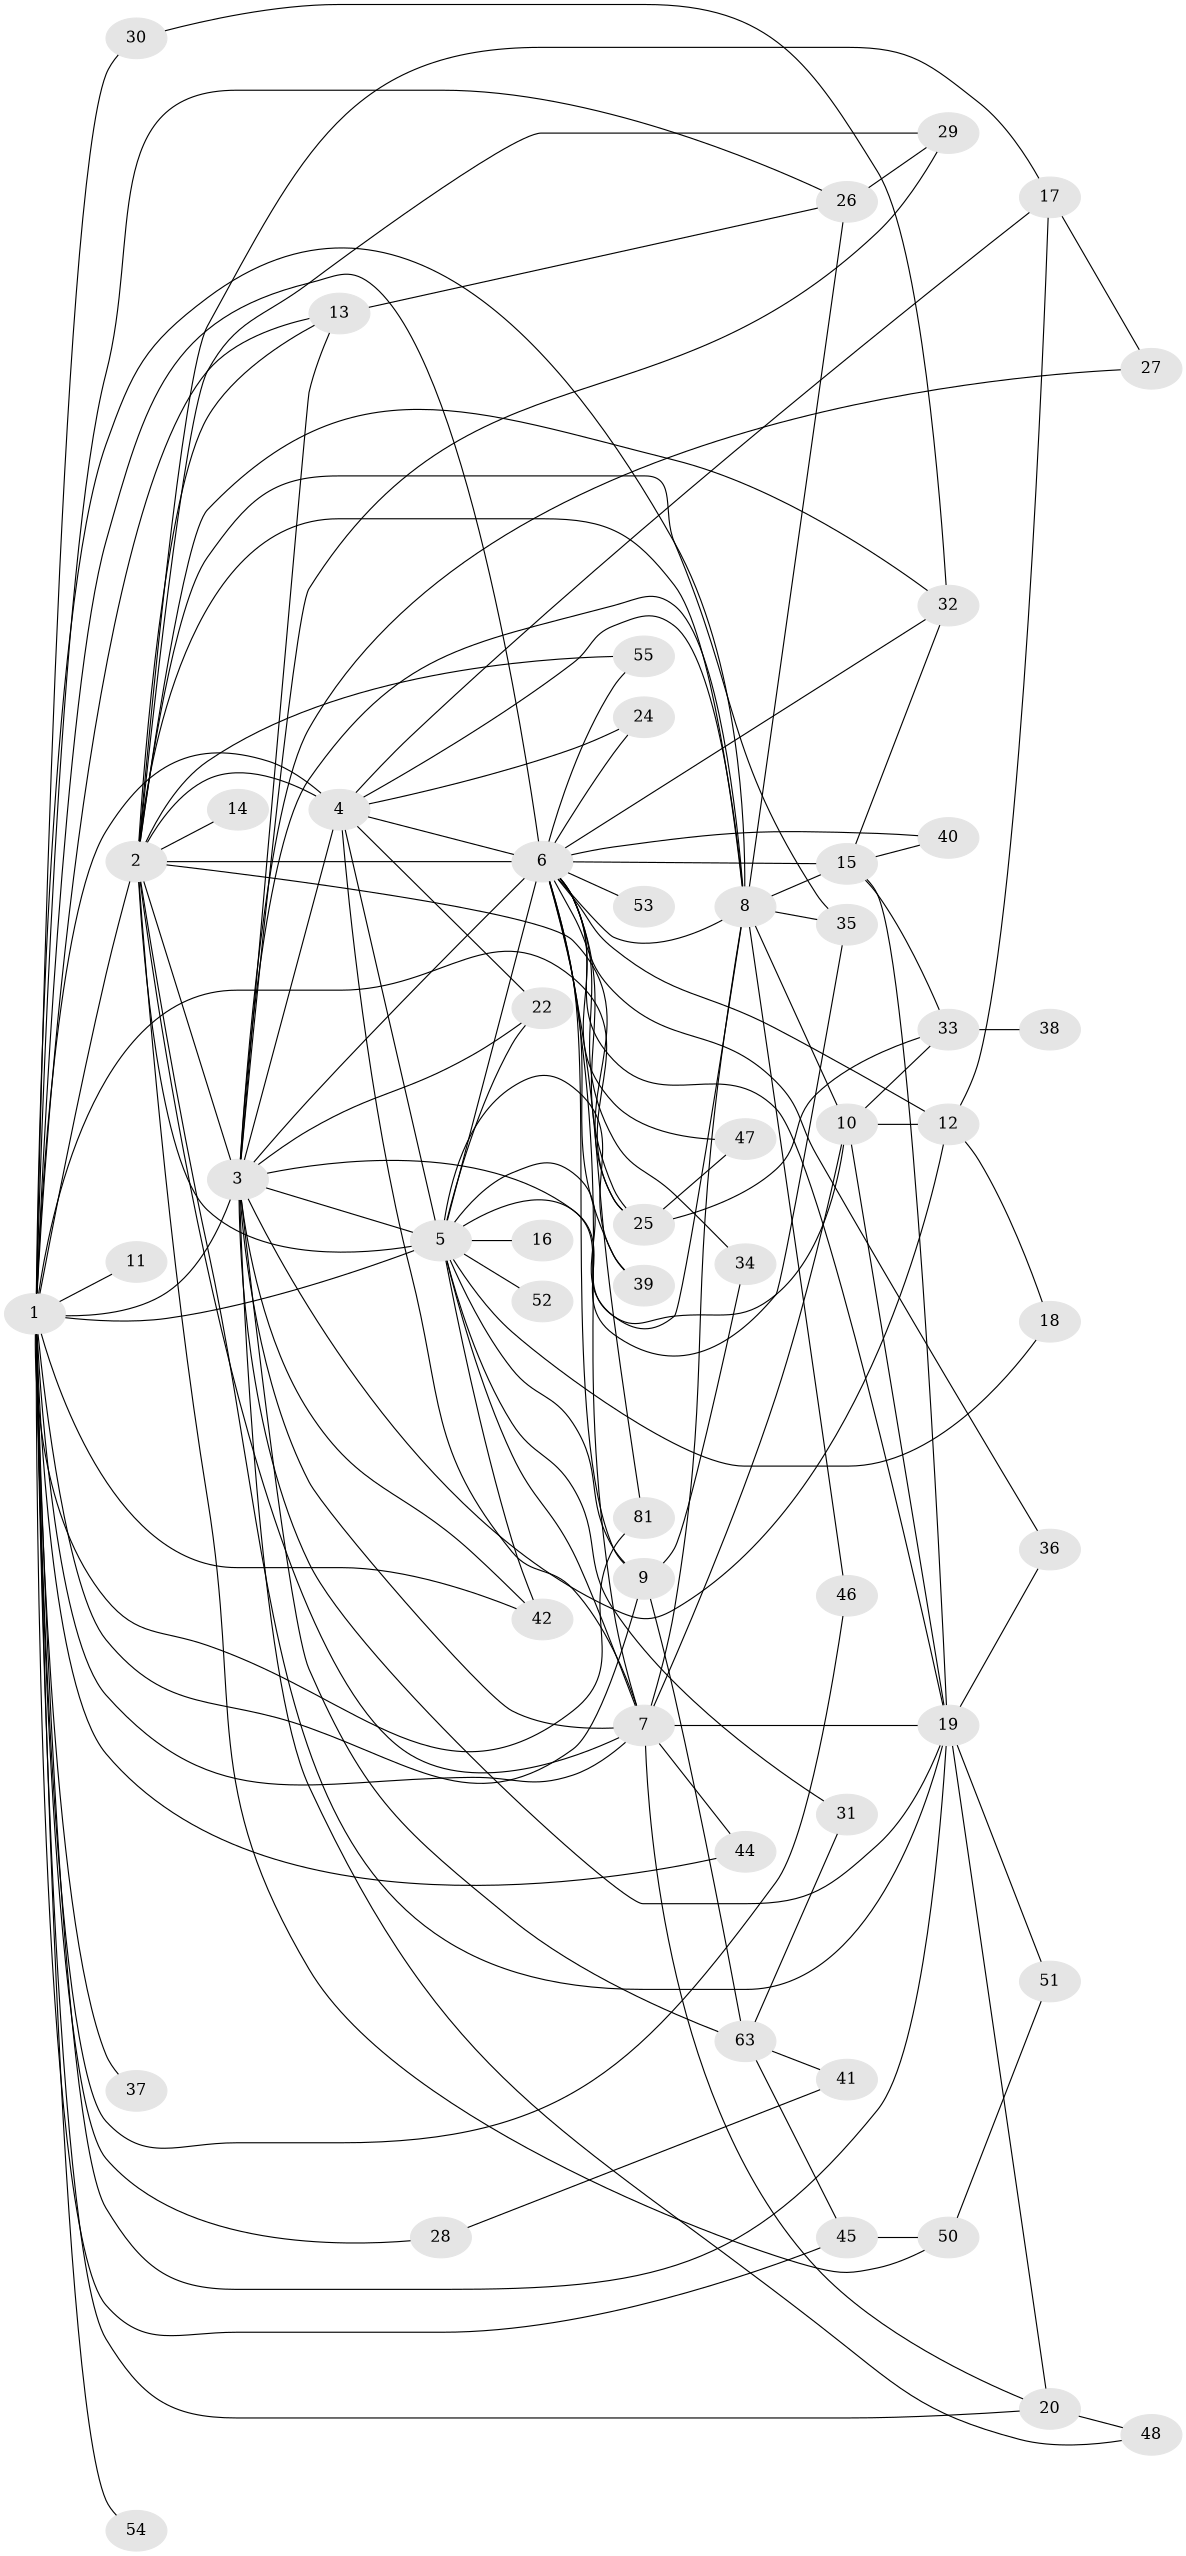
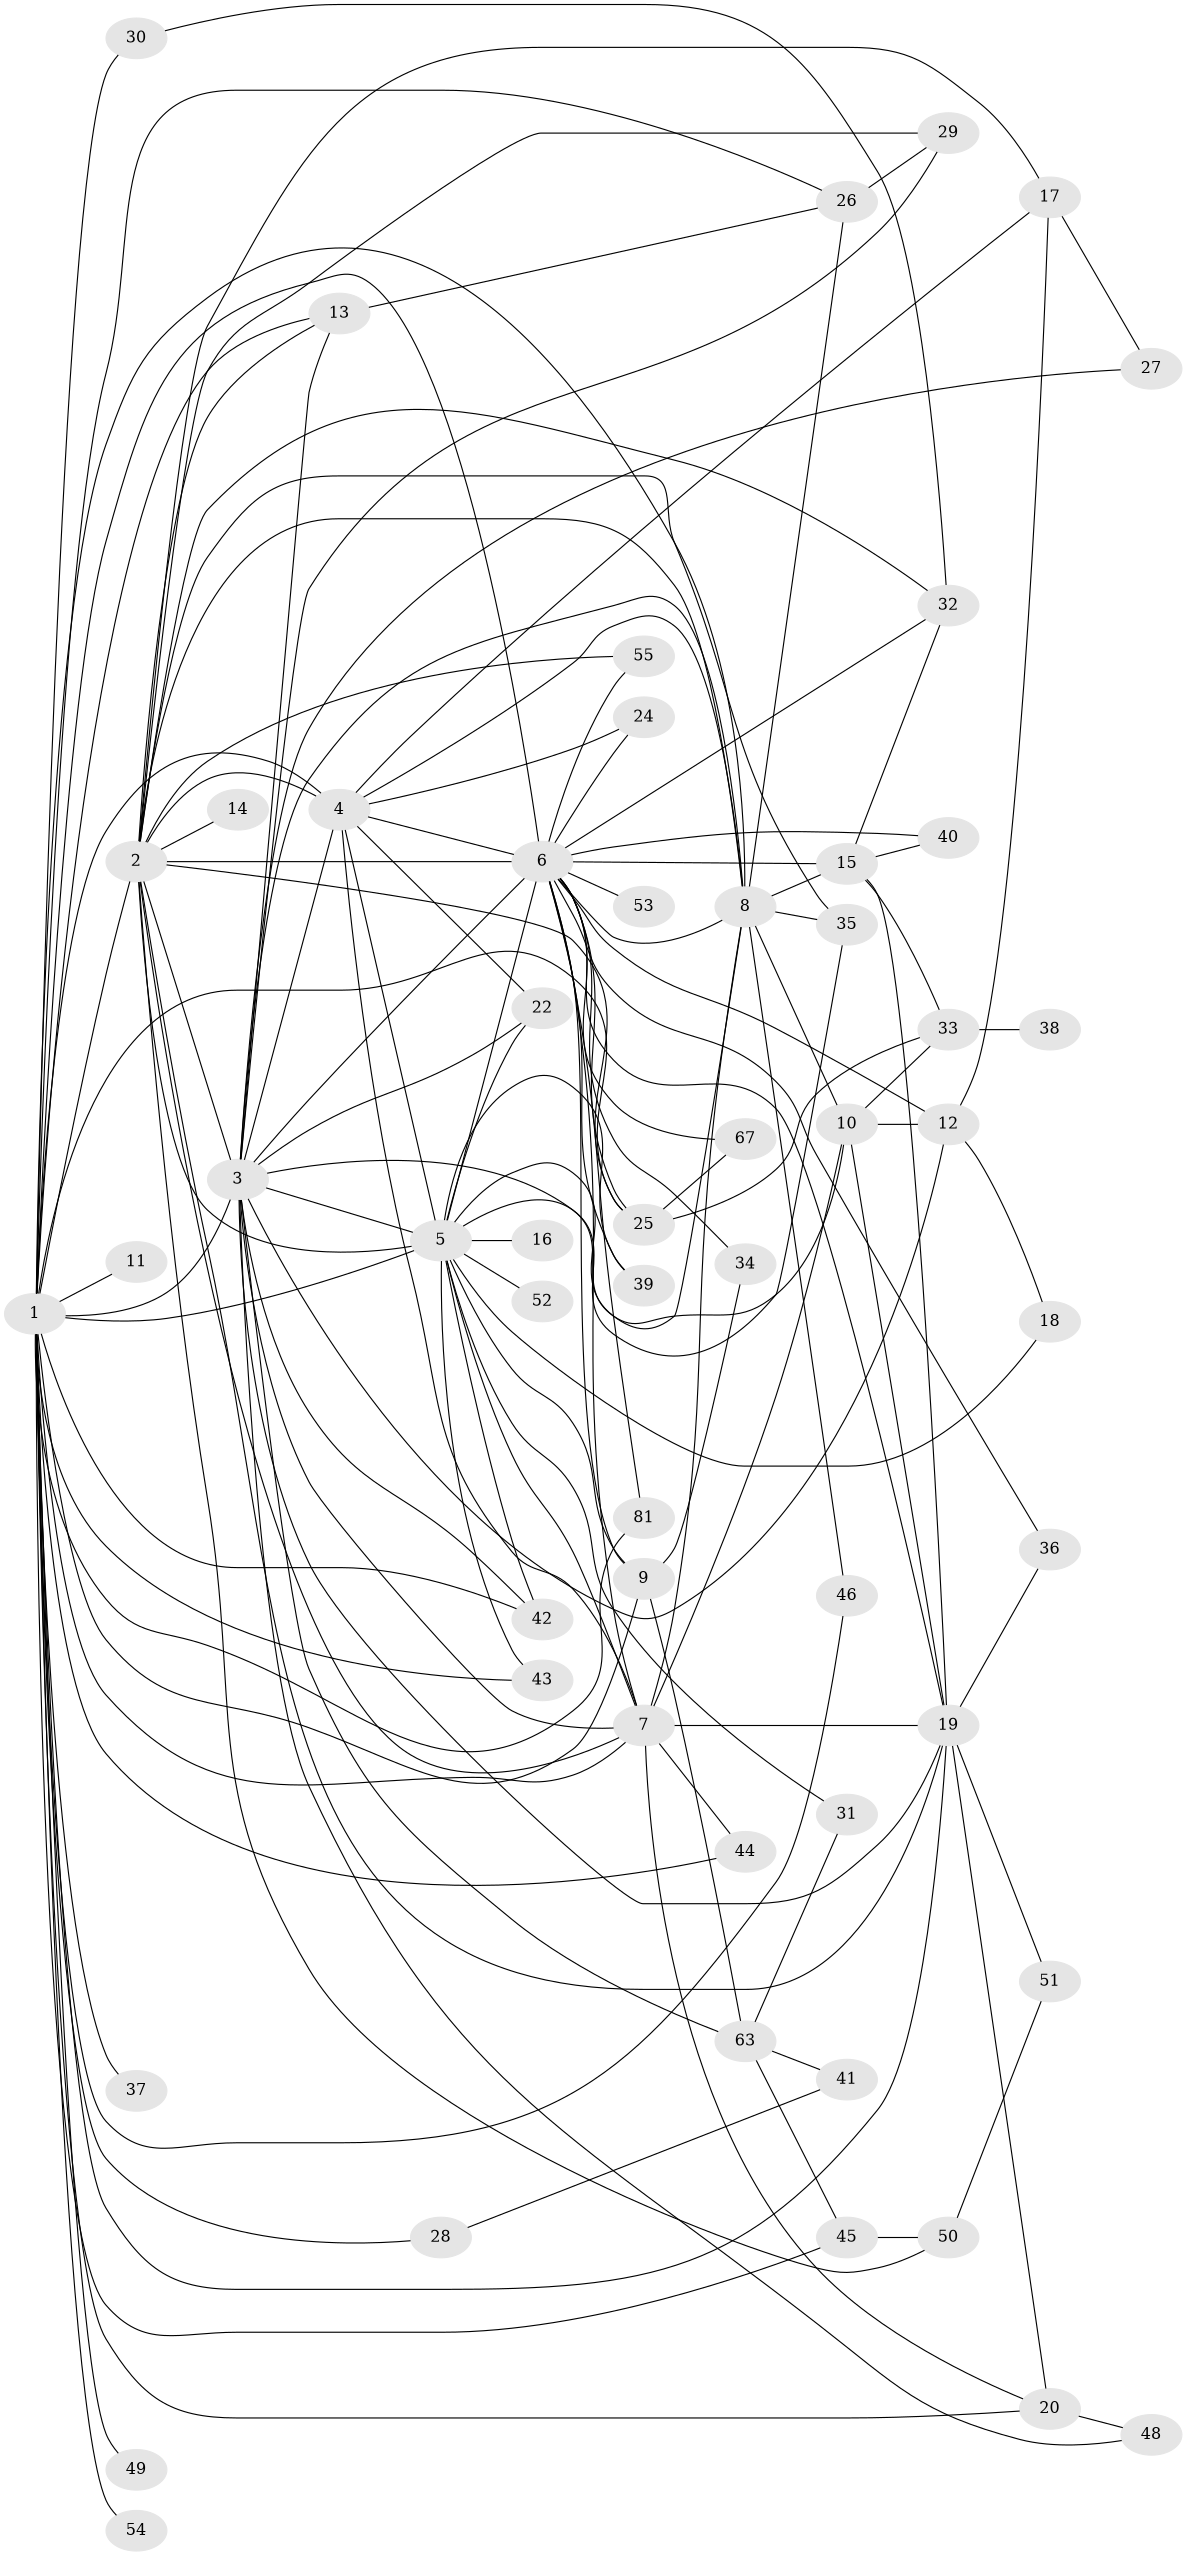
(745, 1139) -> (745, 1139)
none -> (542, 1680)
none -> (136, 2470)
